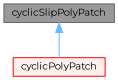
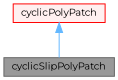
(59, 45) -> (59, 45)
